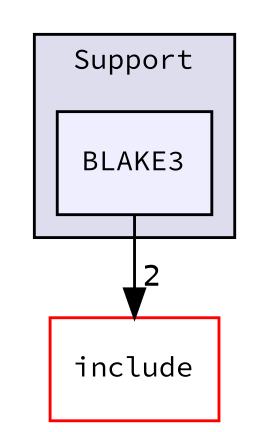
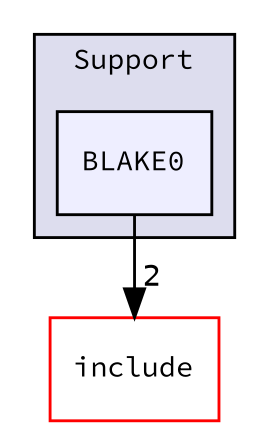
(135, 163) -> (135, 163)
